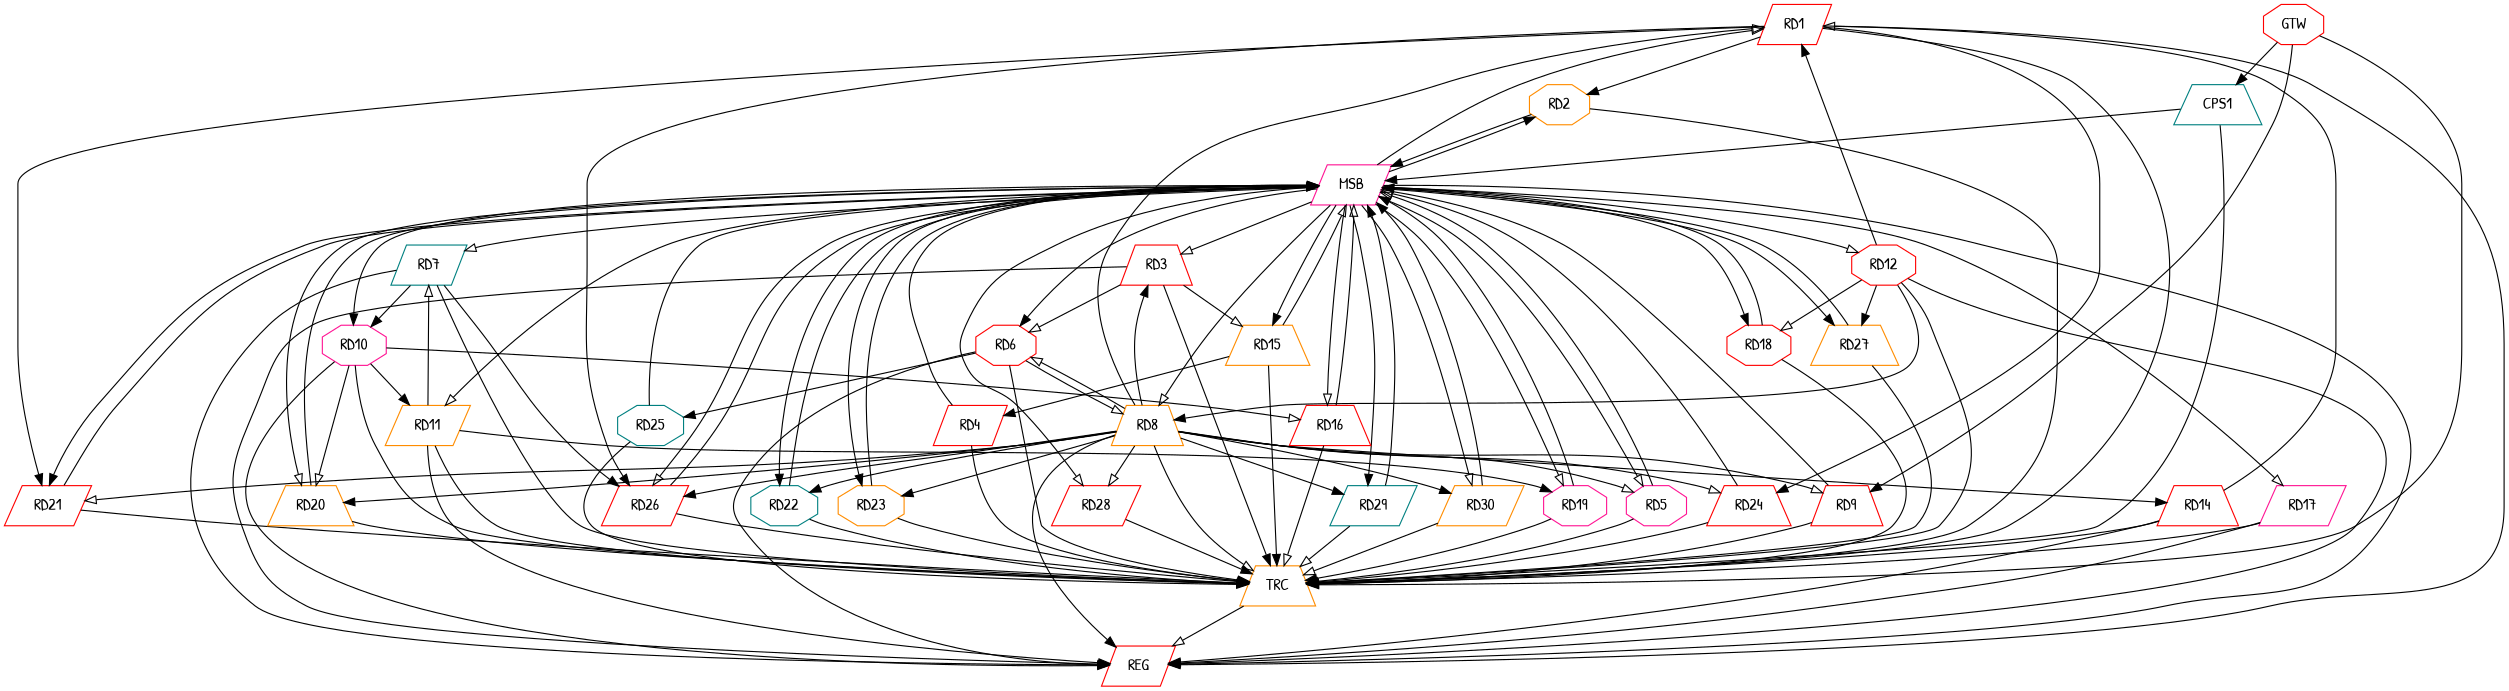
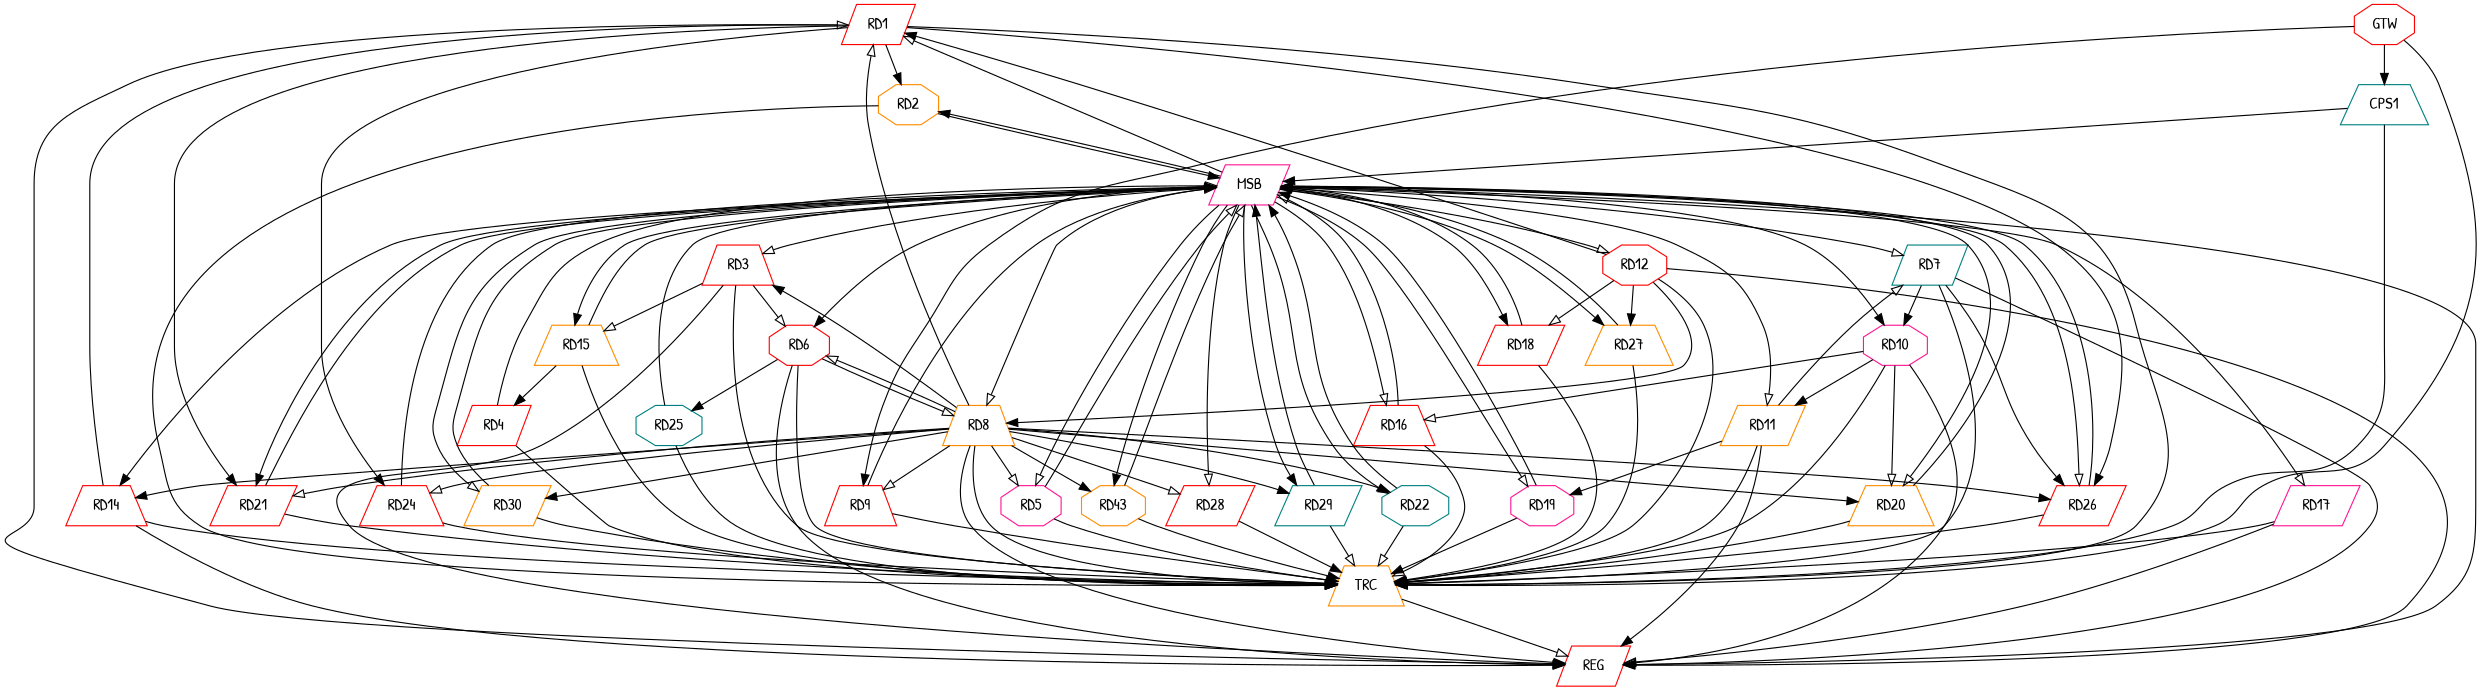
none -> (449, 232)
(1759, 345) -> (1521, 345)
(871, 506) -> (1113, 506)
